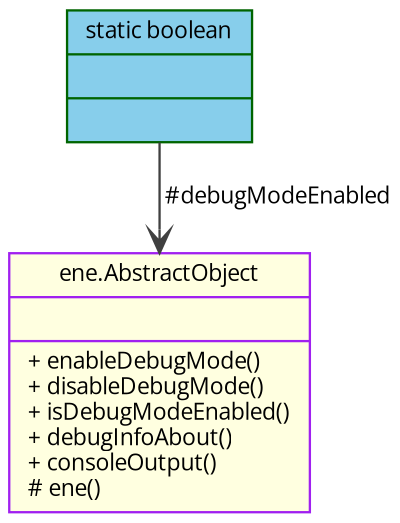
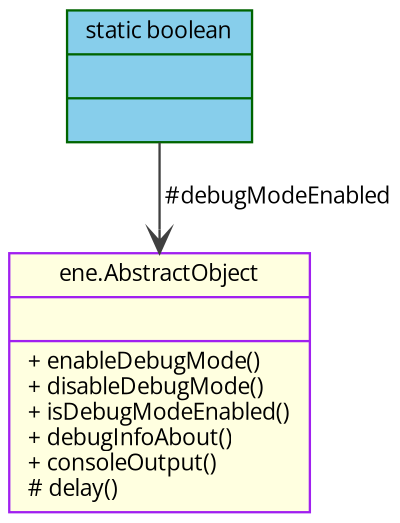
(65, 489) -> (74, 489)
